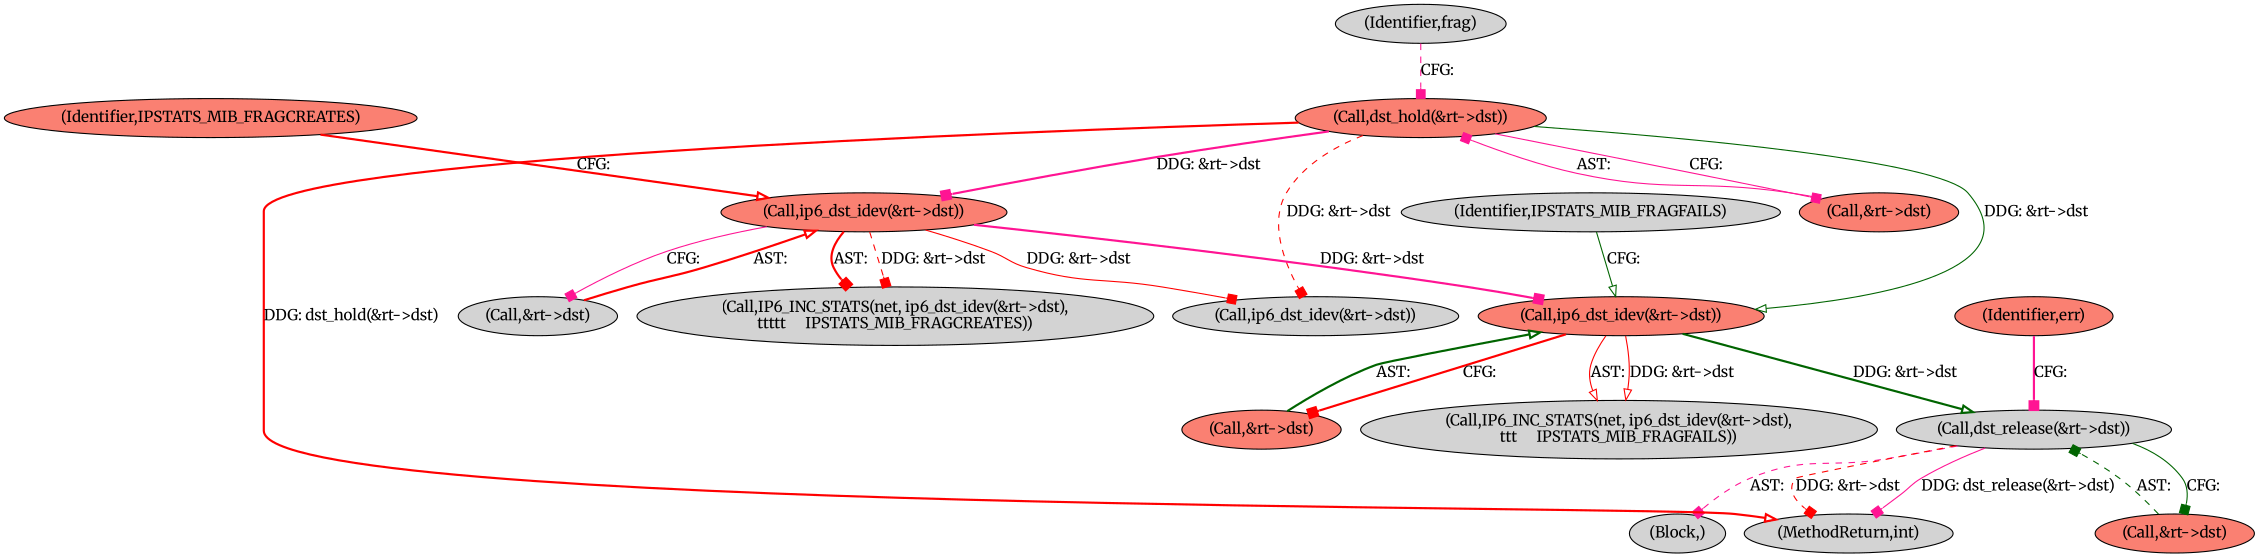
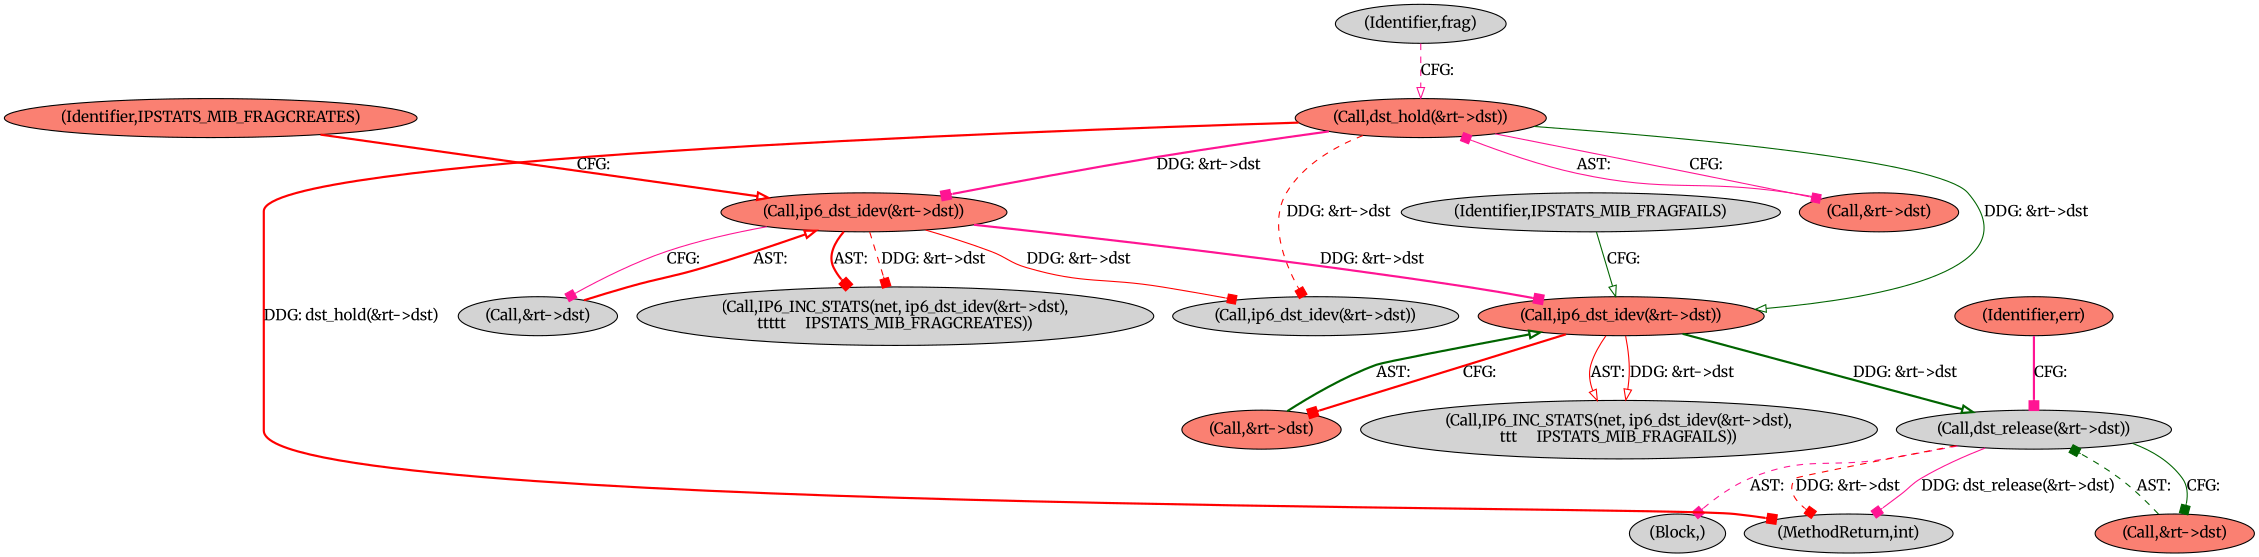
(1421, 66) -> (1421, 66)
(381, 465) -> (381, 465)
